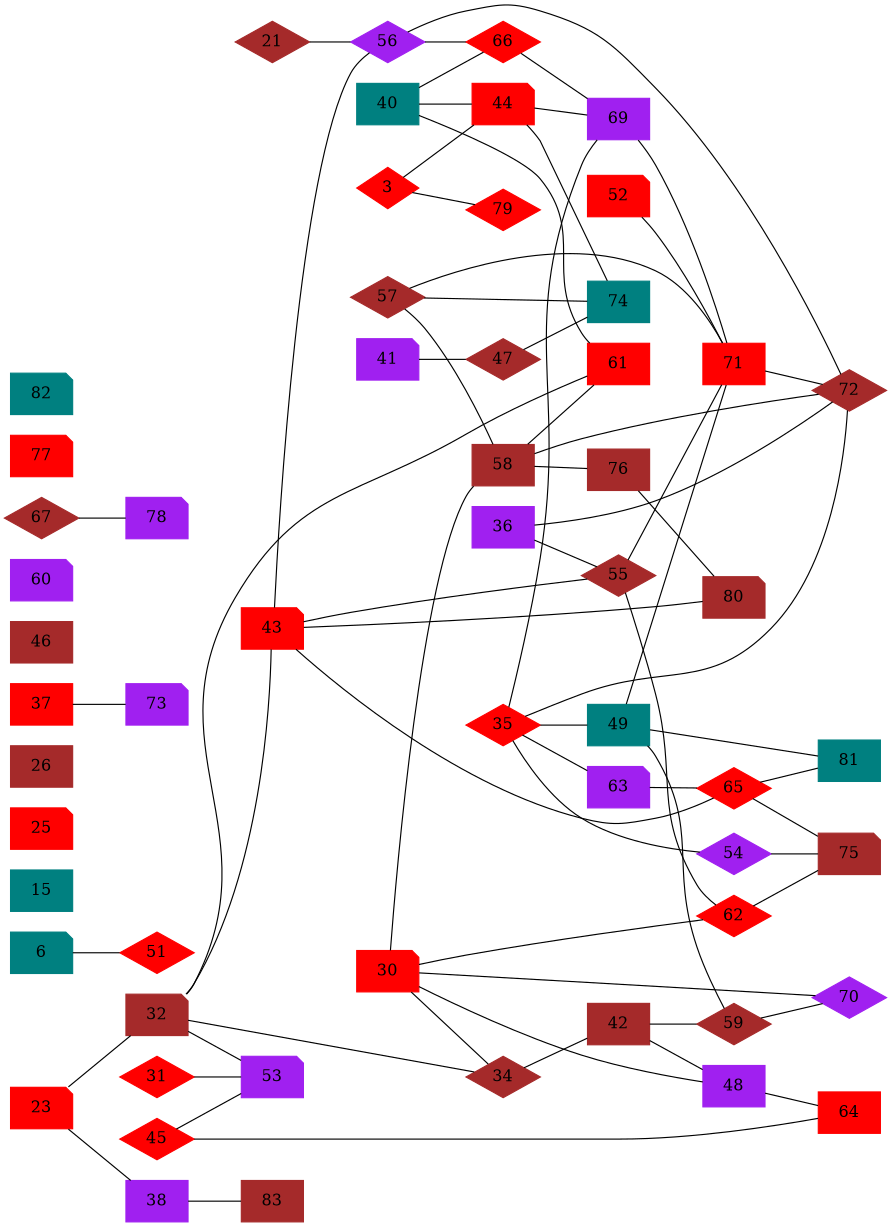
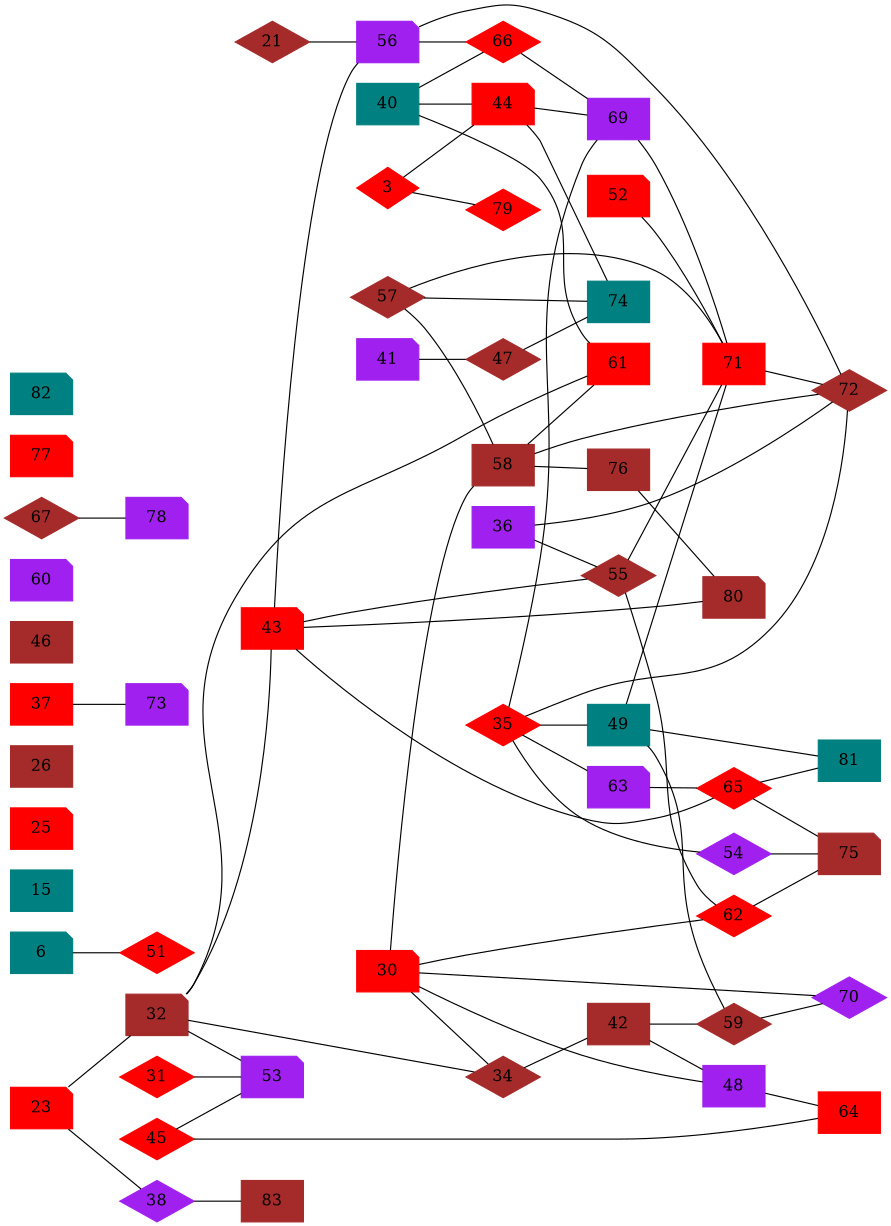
(388, 42) -> (388, 42)
(157, 1201) -> (157, 1201)
